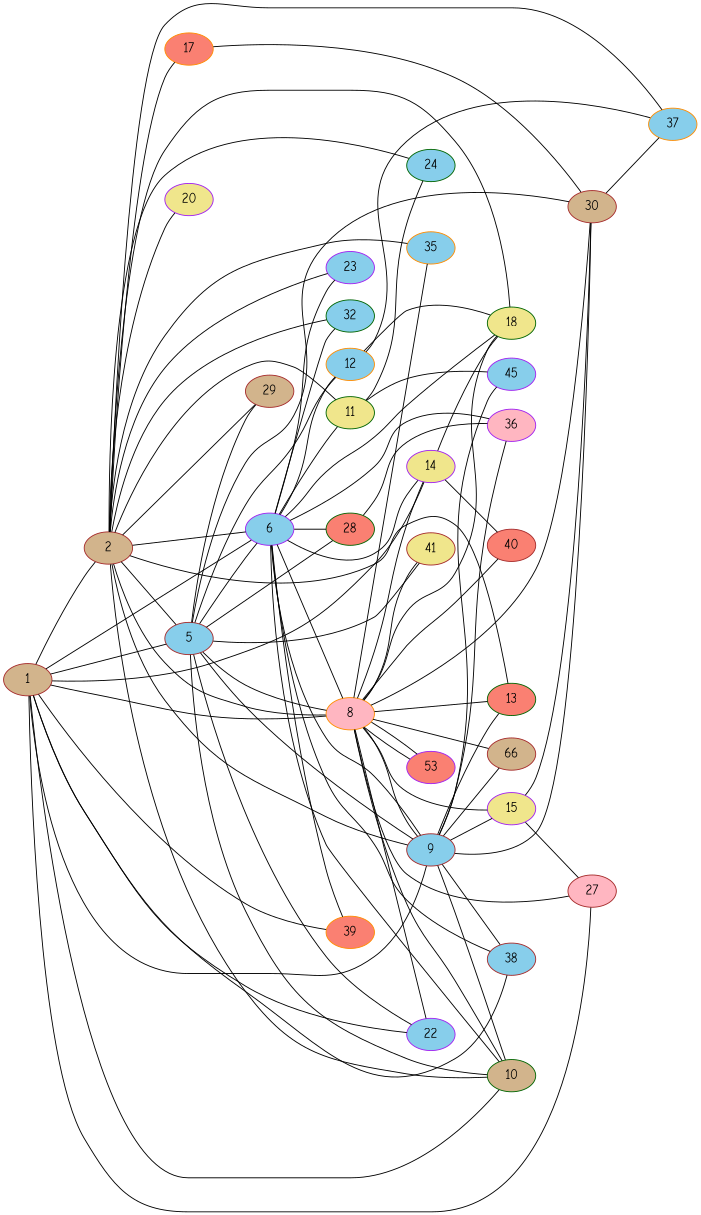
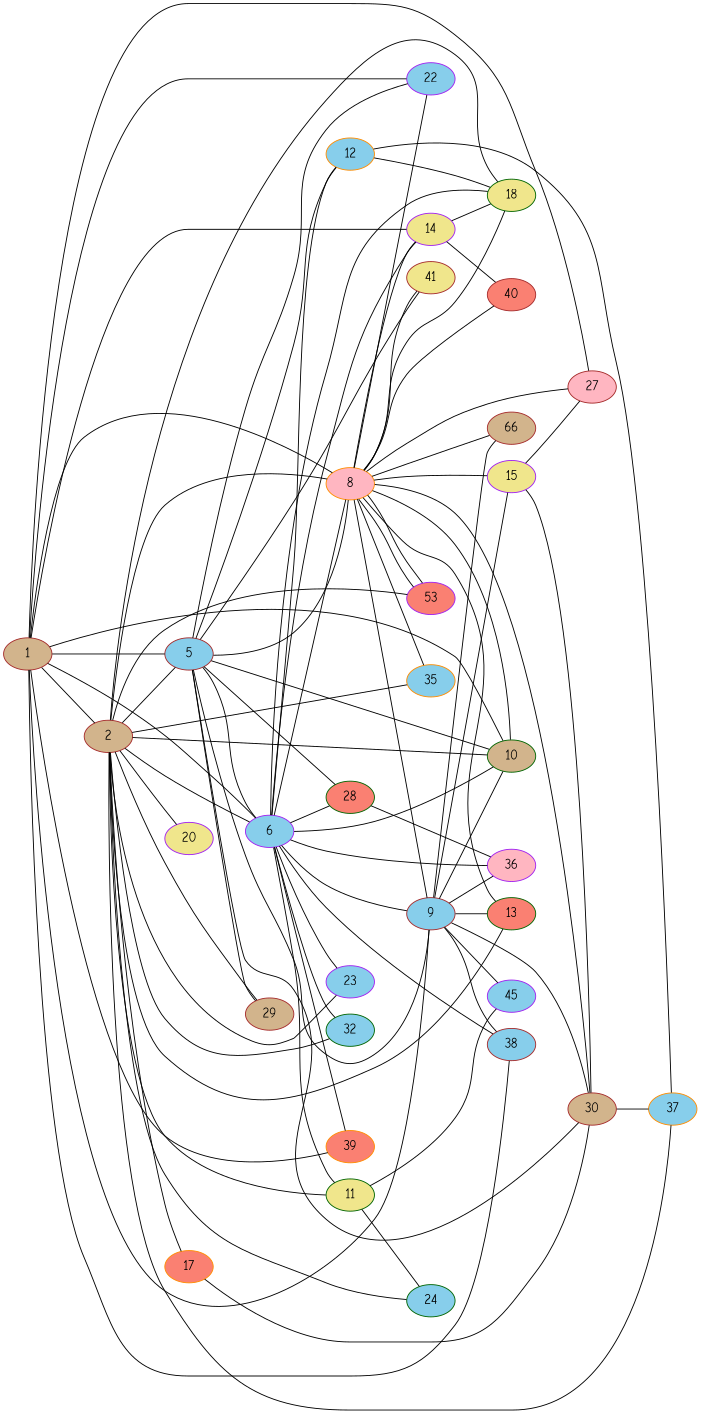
(212, 752) -> (239, 599)
